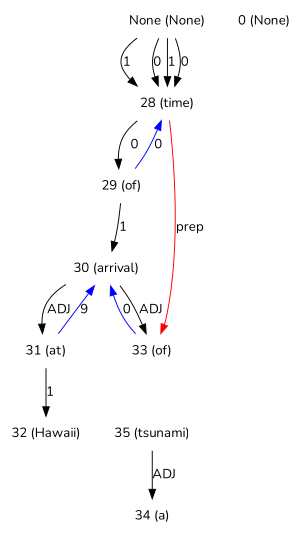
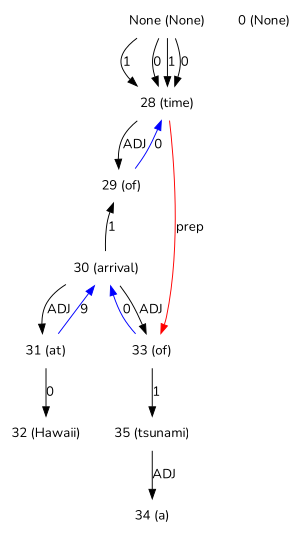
(135, 145) -> (135, 145)
(118, 223) -> (106, 231)
none -> (152, 387)
(50, 392) -> (50, 392)
